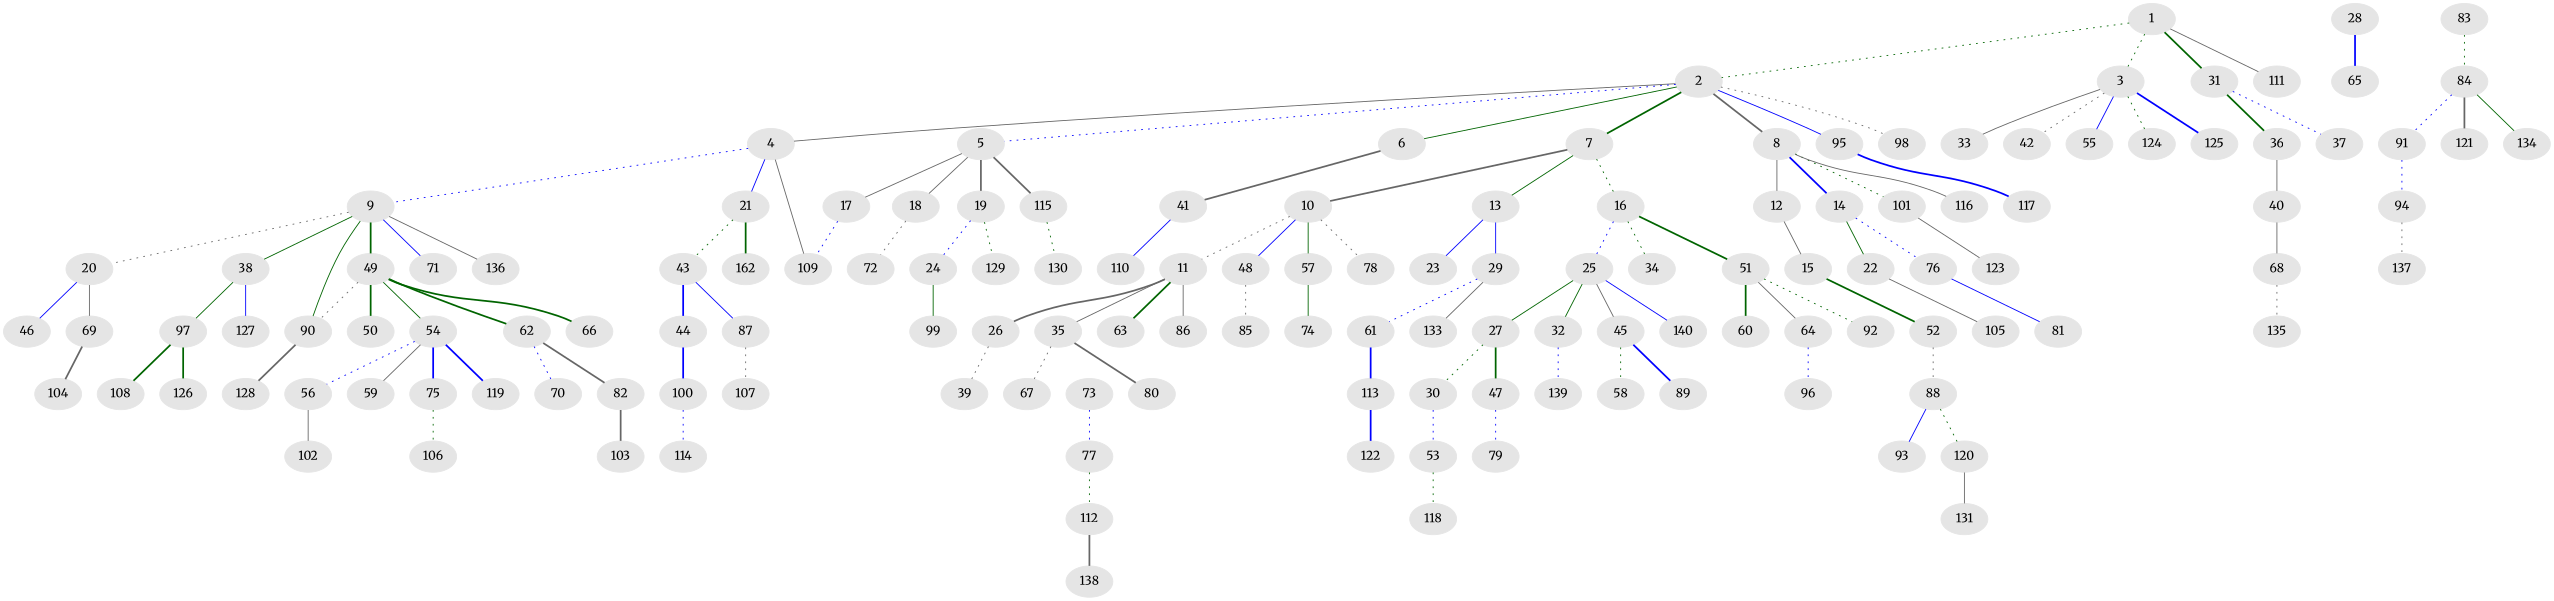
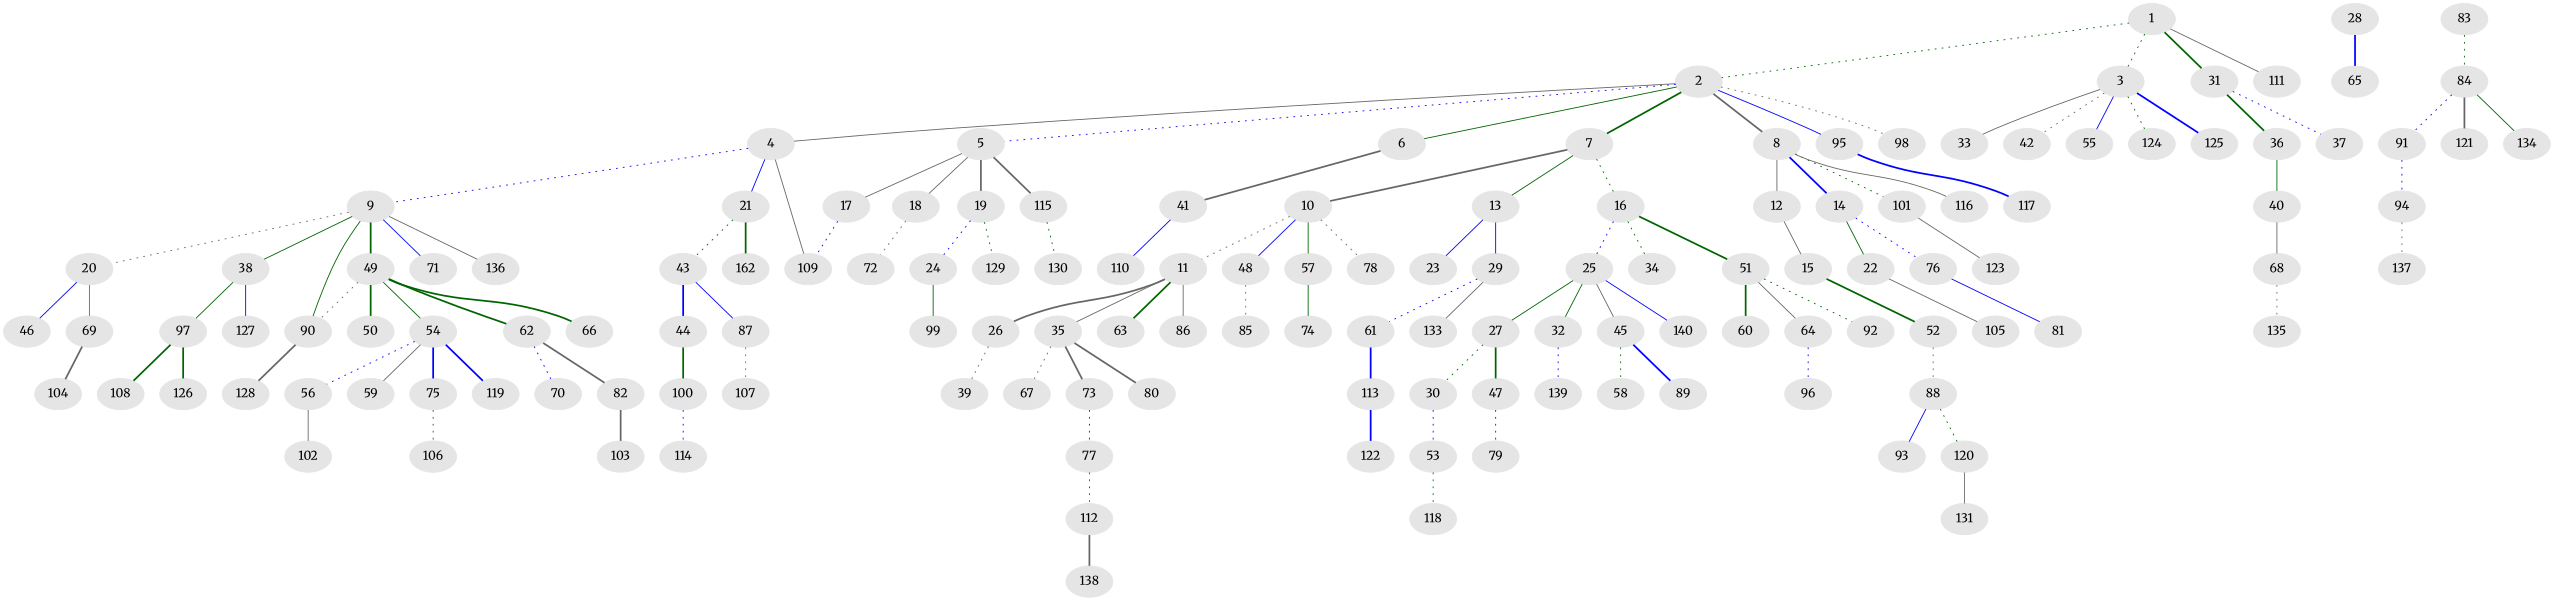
(2277, 175) -> (2277, 175)
(683, 363) -> (683, 363)
none -> (1074, 363)
